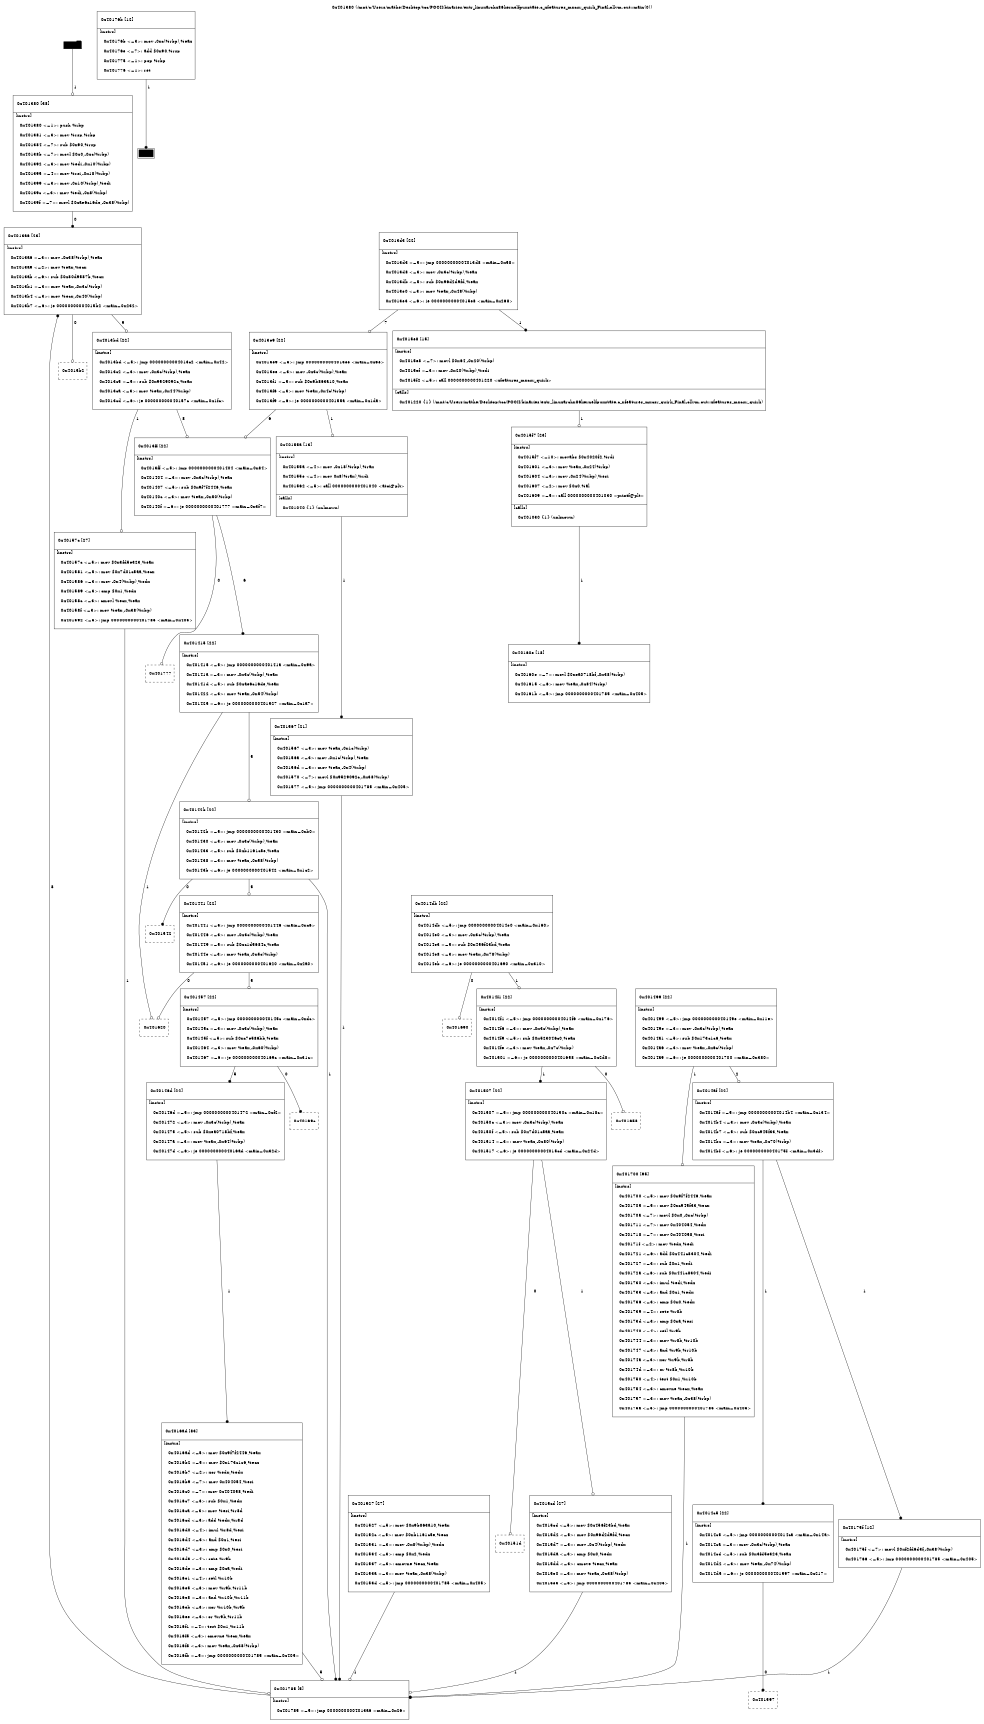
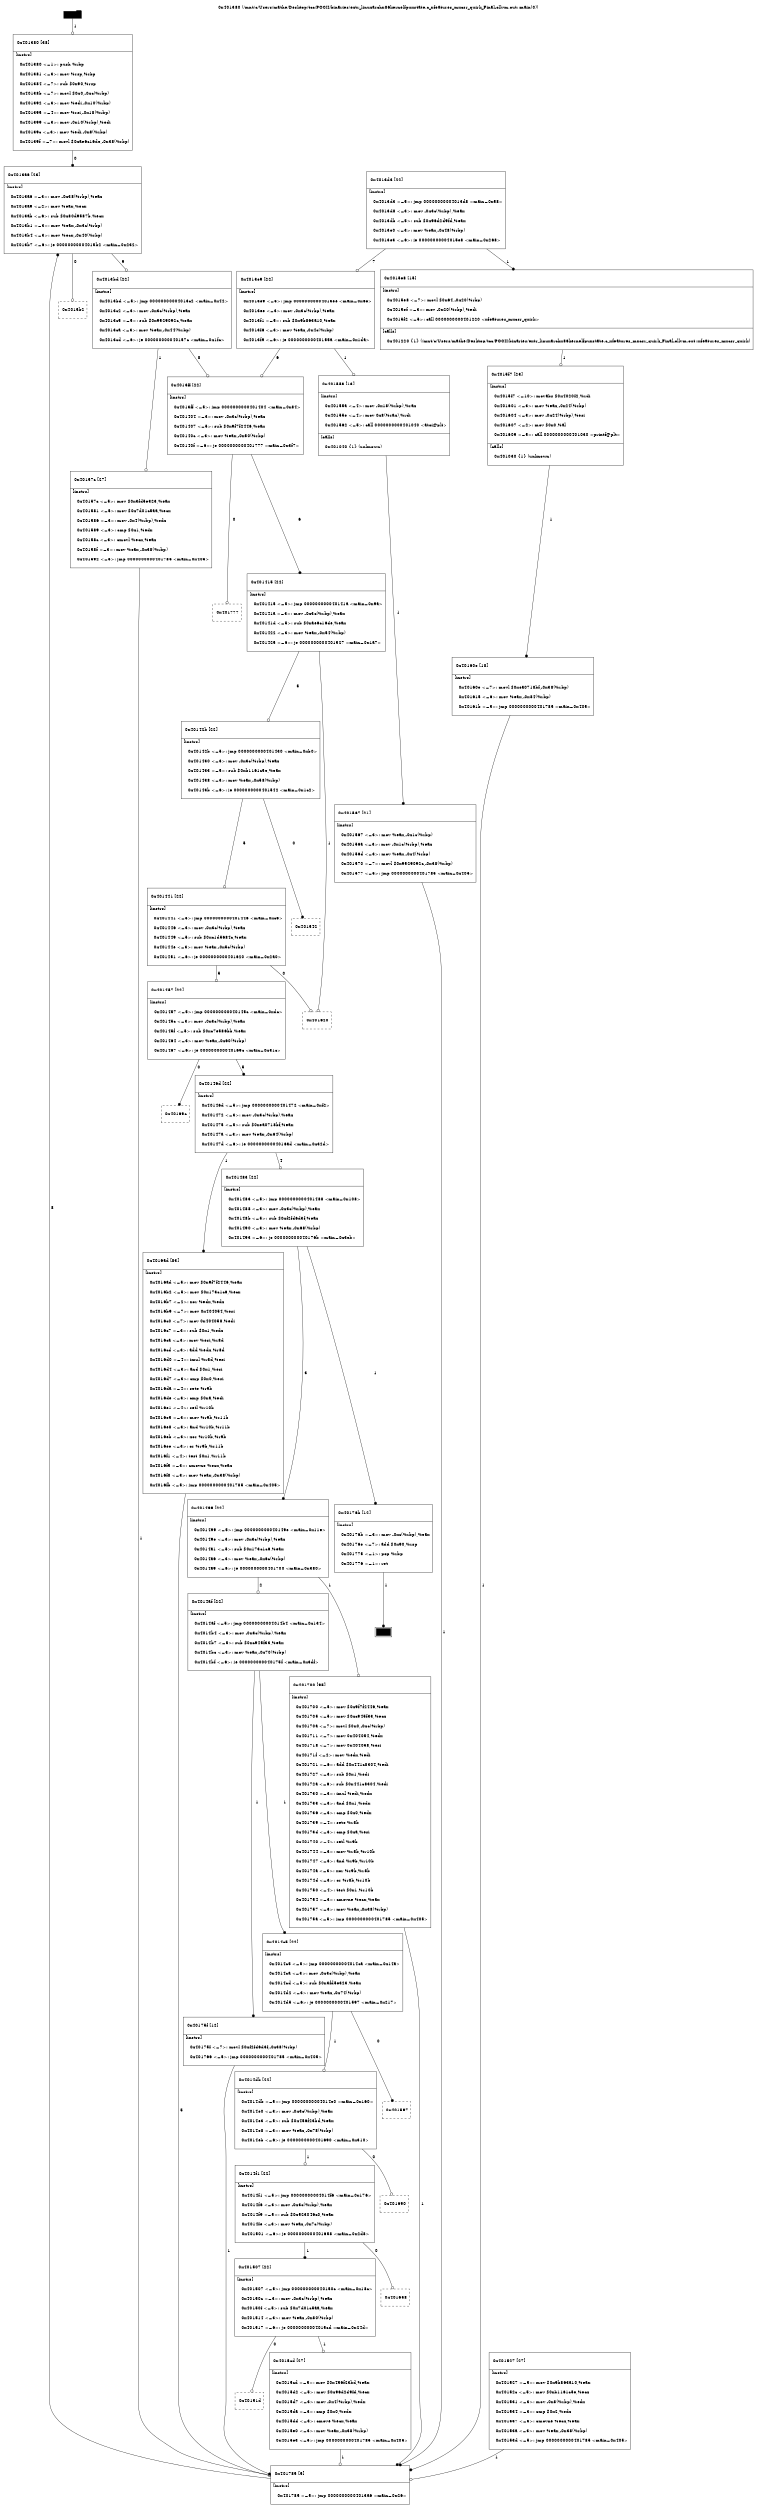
none -> (293, 1208)
(327, 1276) -> (481, 1608)
none -> (330, 2040)
